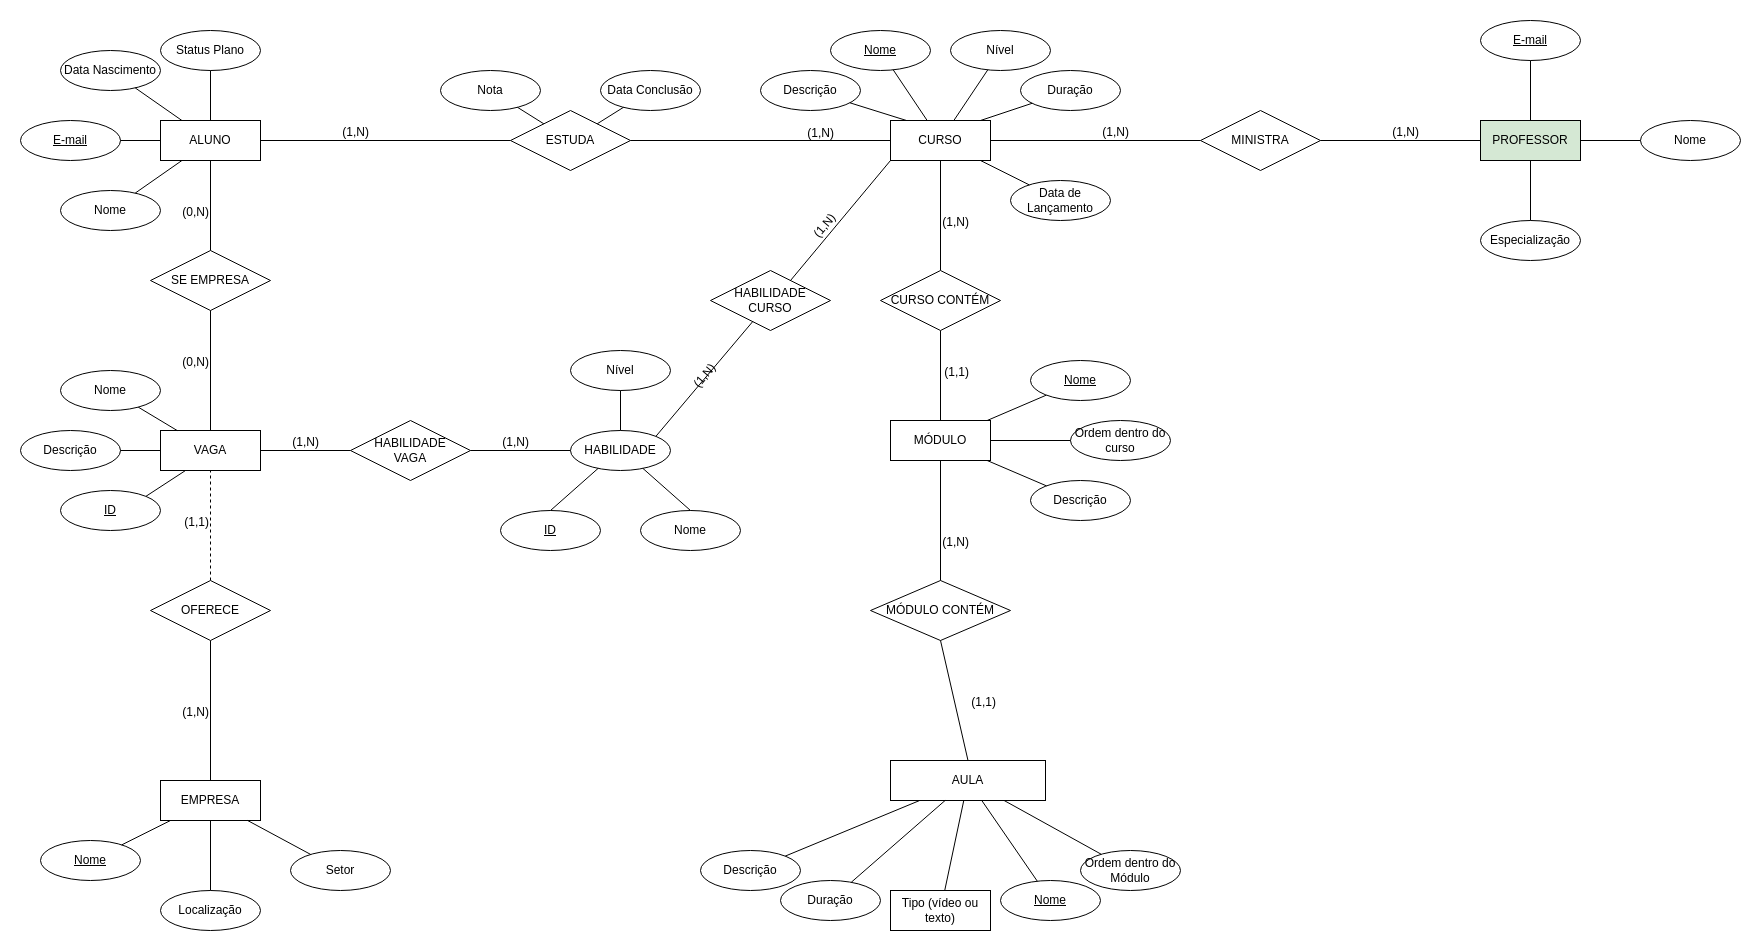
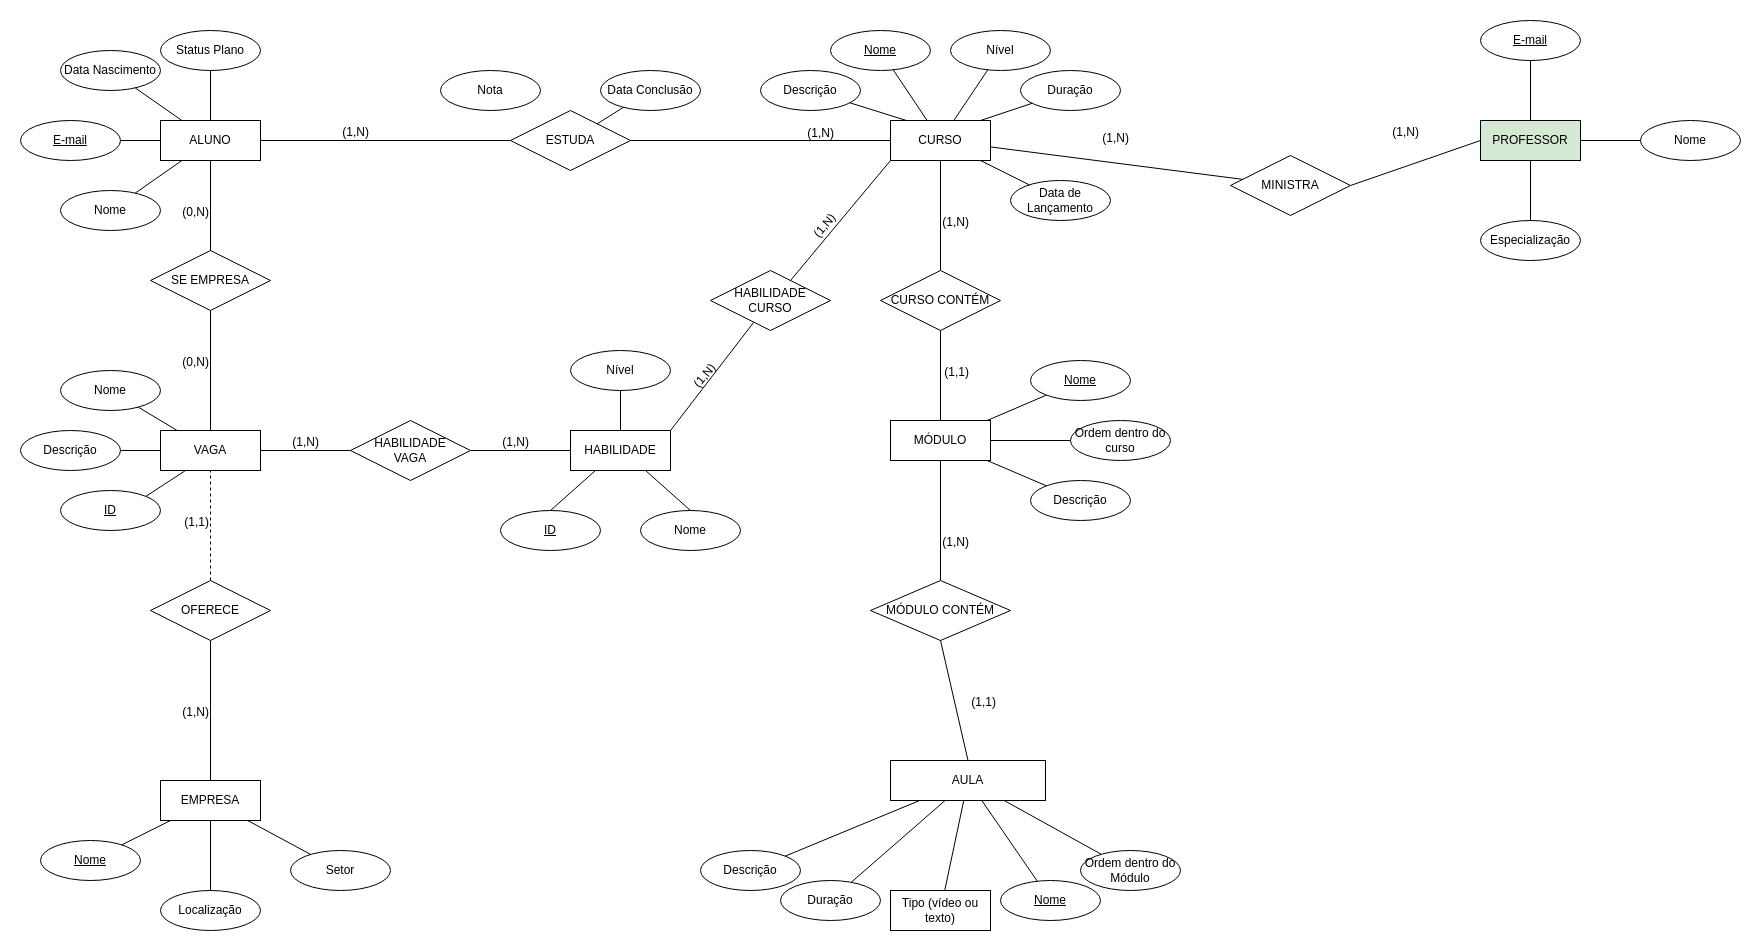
(530, 115) -> none
(1261, 141) -> (1291, 186)
(621, 451) -> (621, 451)
